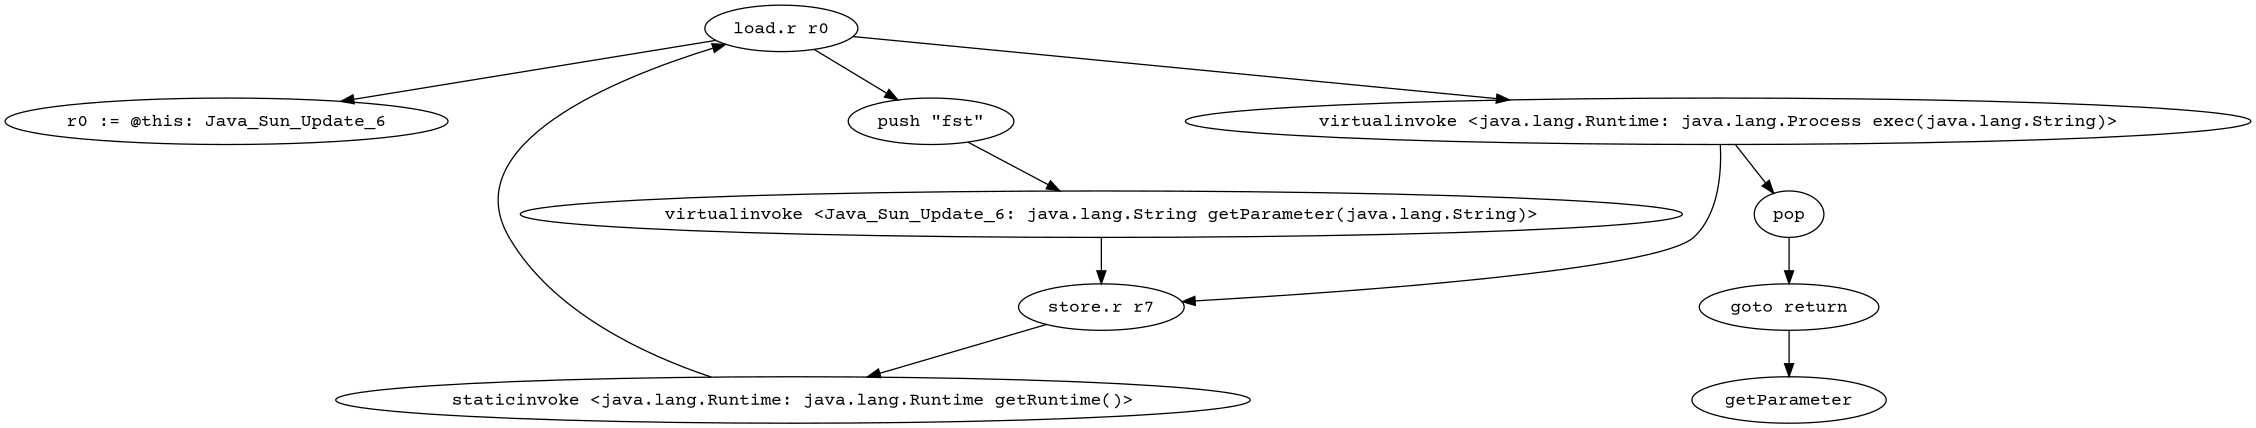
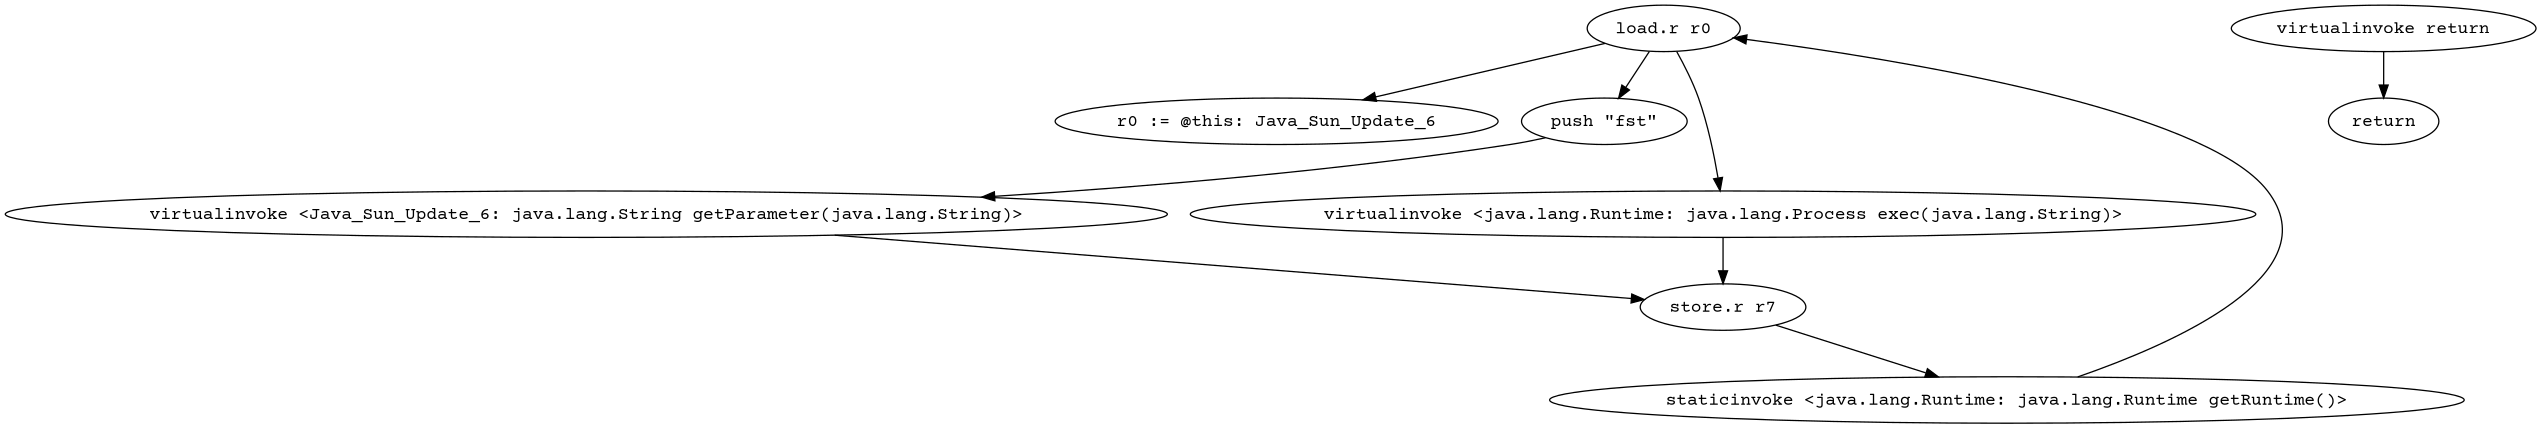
(1789, 214) -> none
(1789, 307) -> (2384, 28)
(1789, 400) -> (2384, 121)
